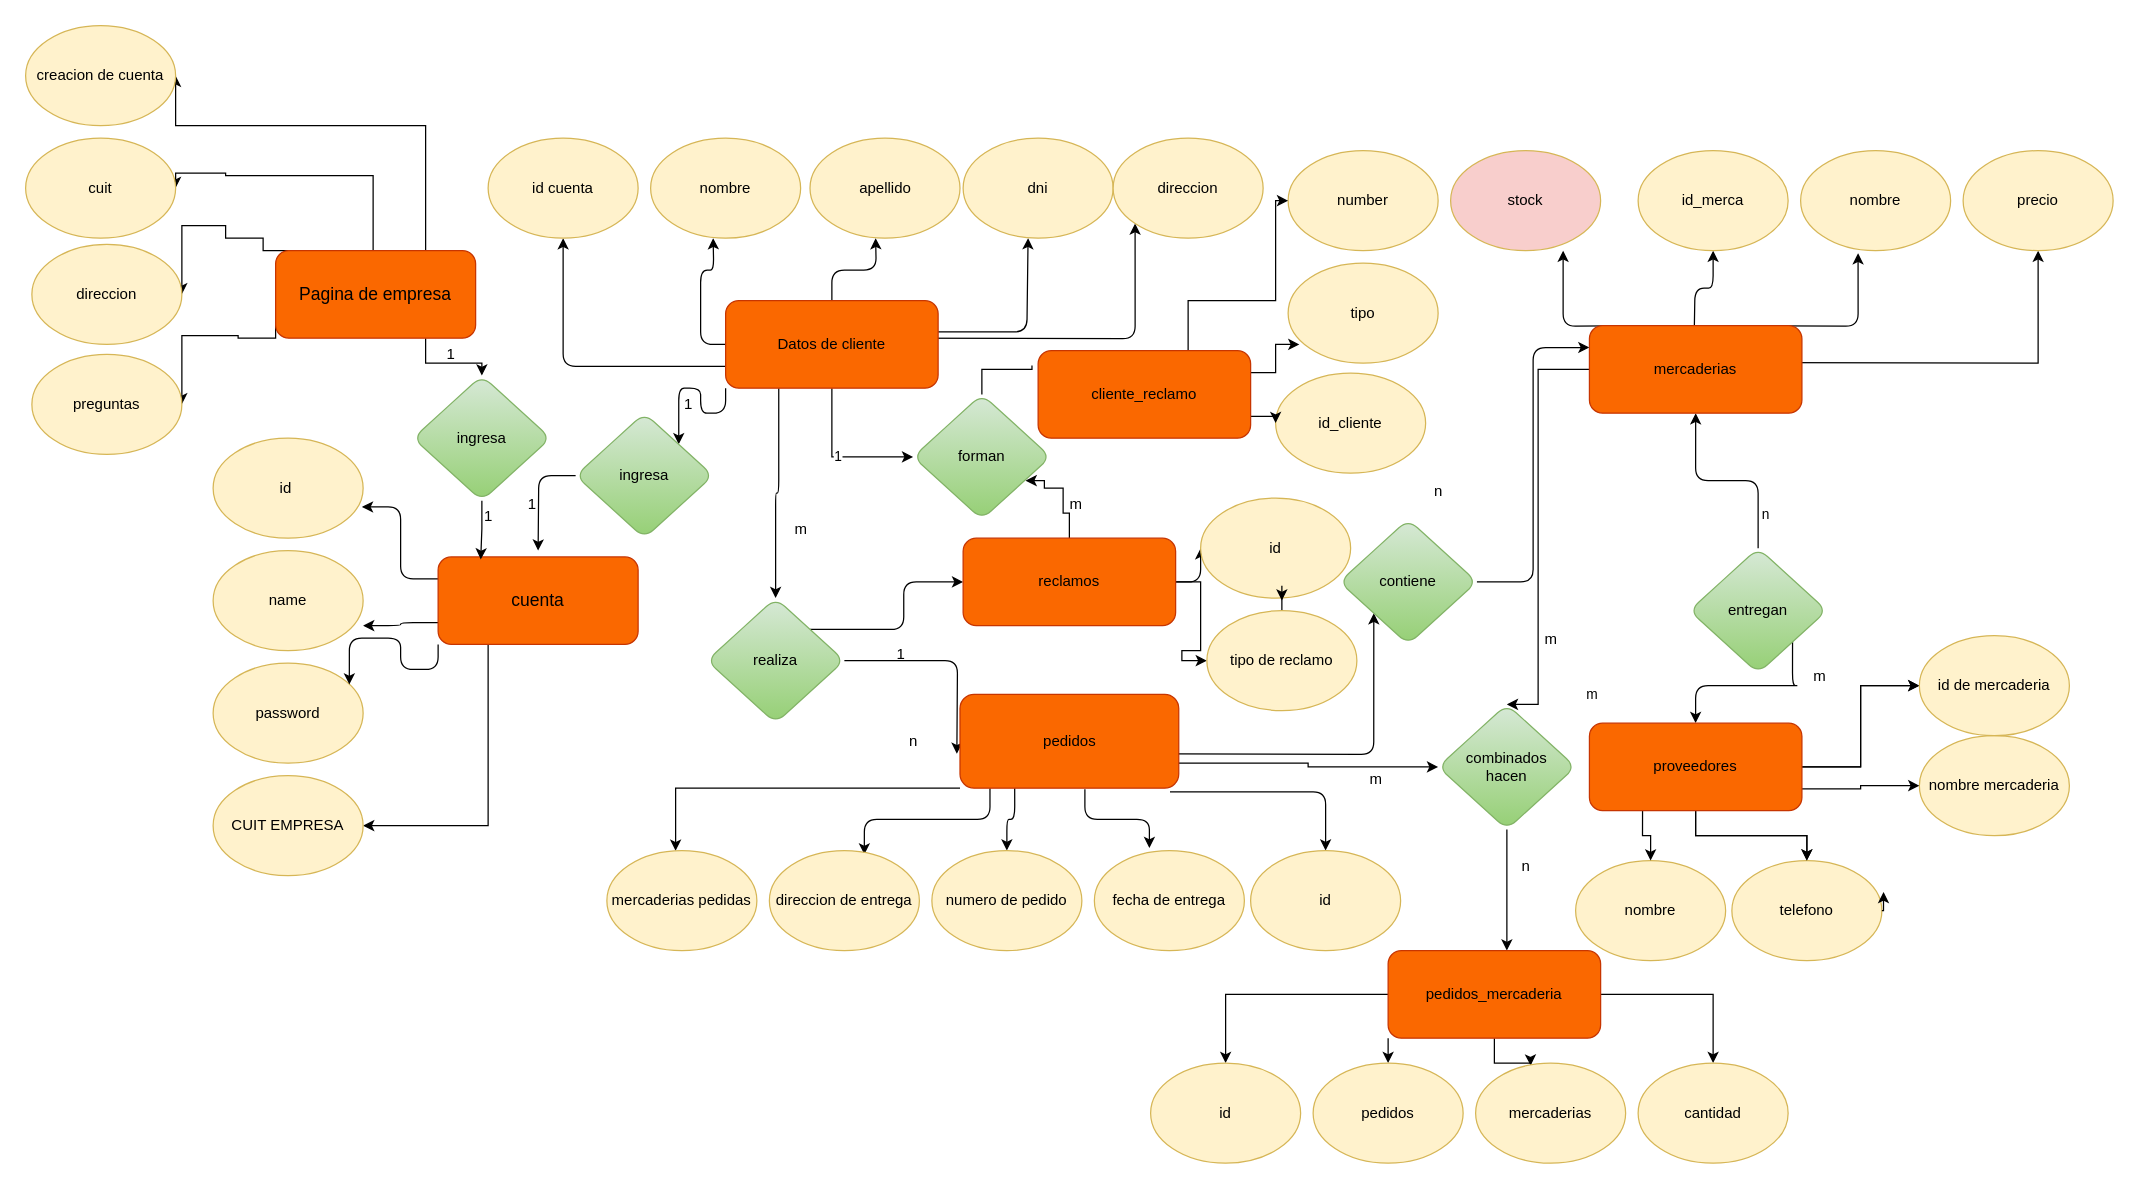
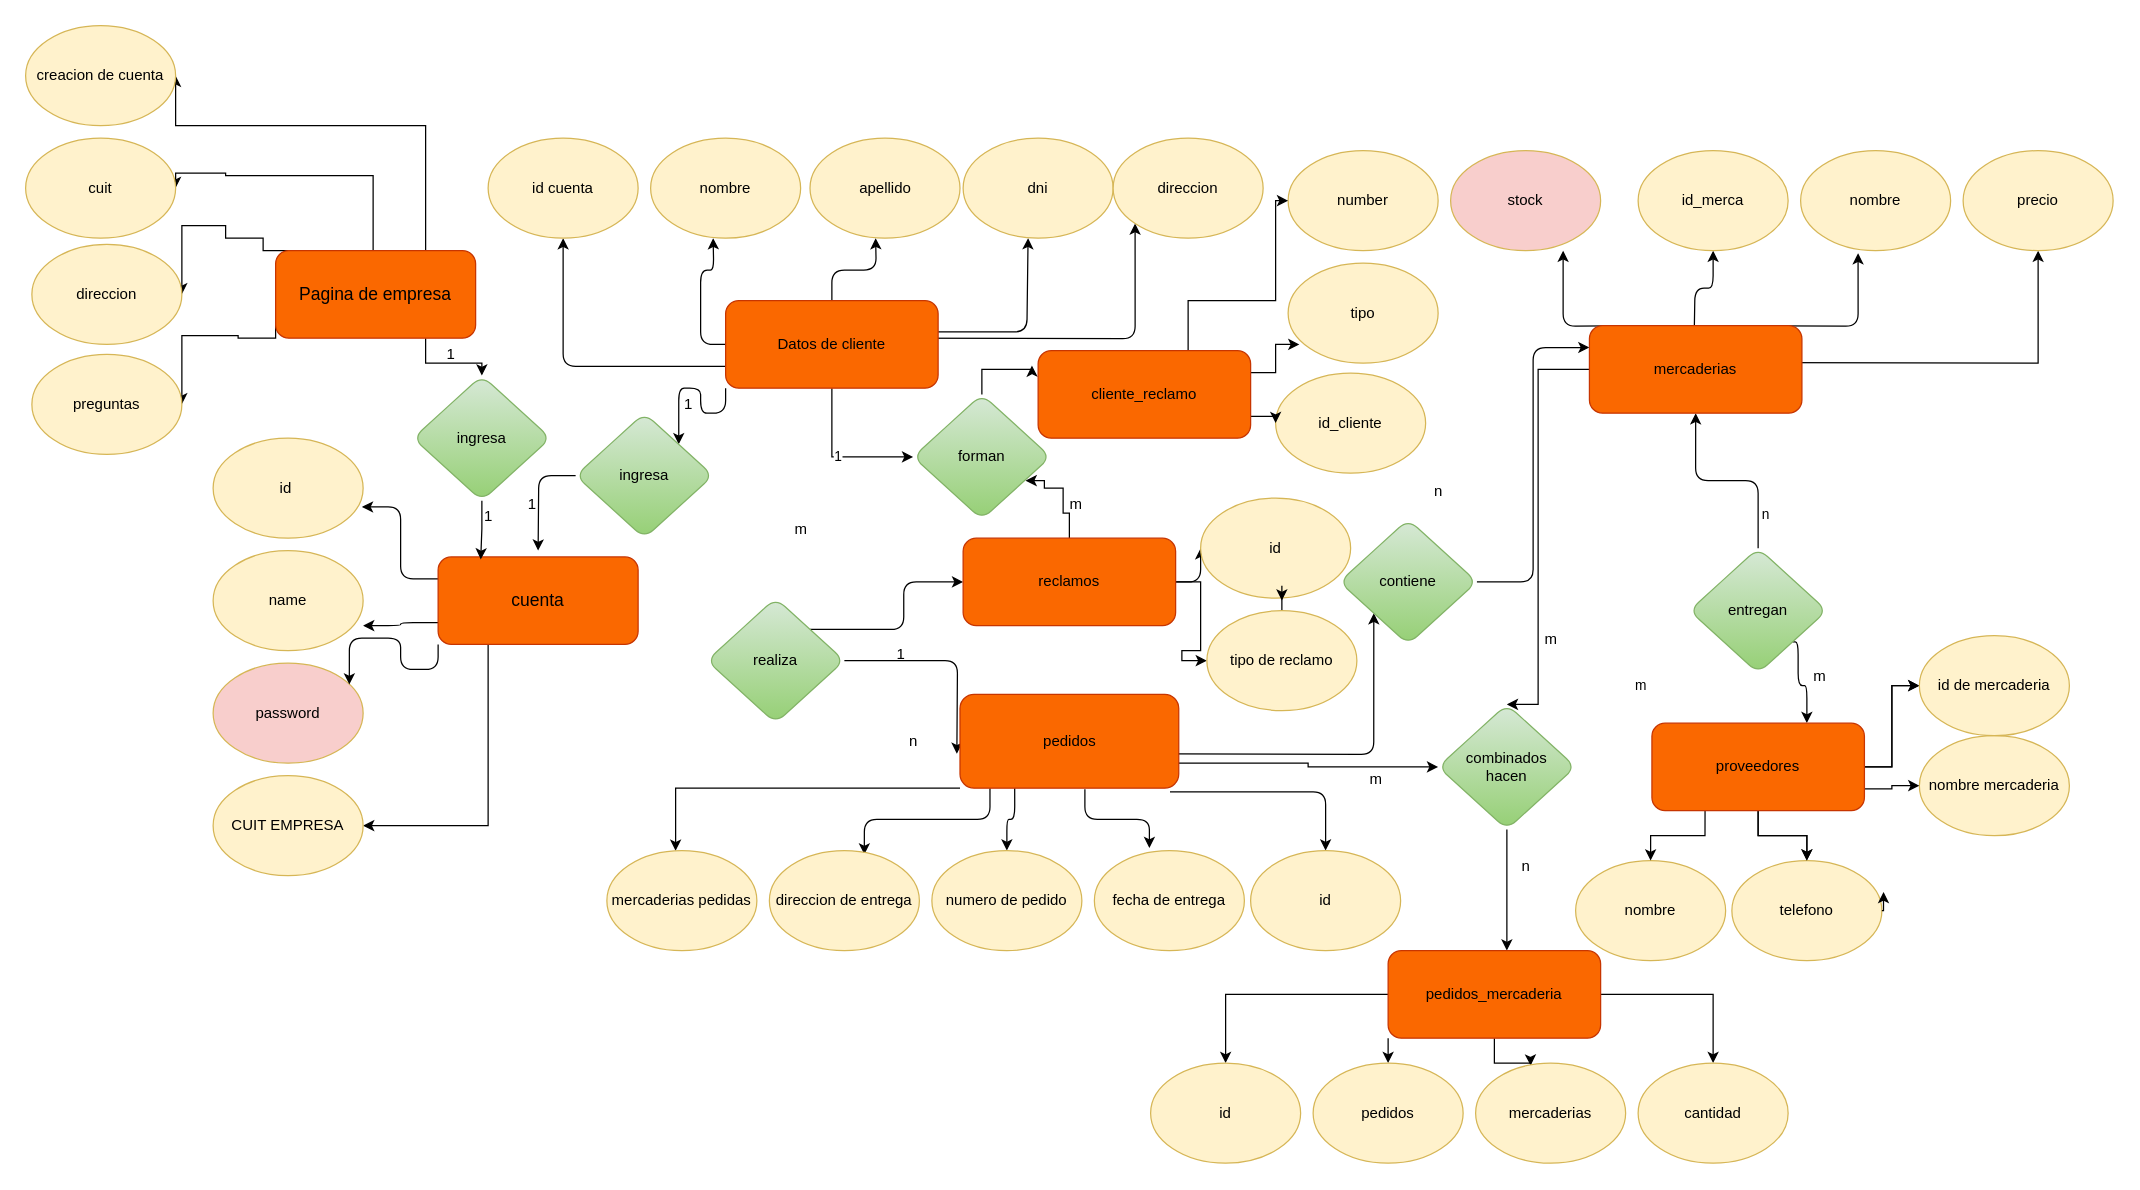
(1030, 369) -> (1031, 369)
(778, 491) -> none
(288, 713) -> (288, 713)
(1696, 767) -> (1758, 767)
